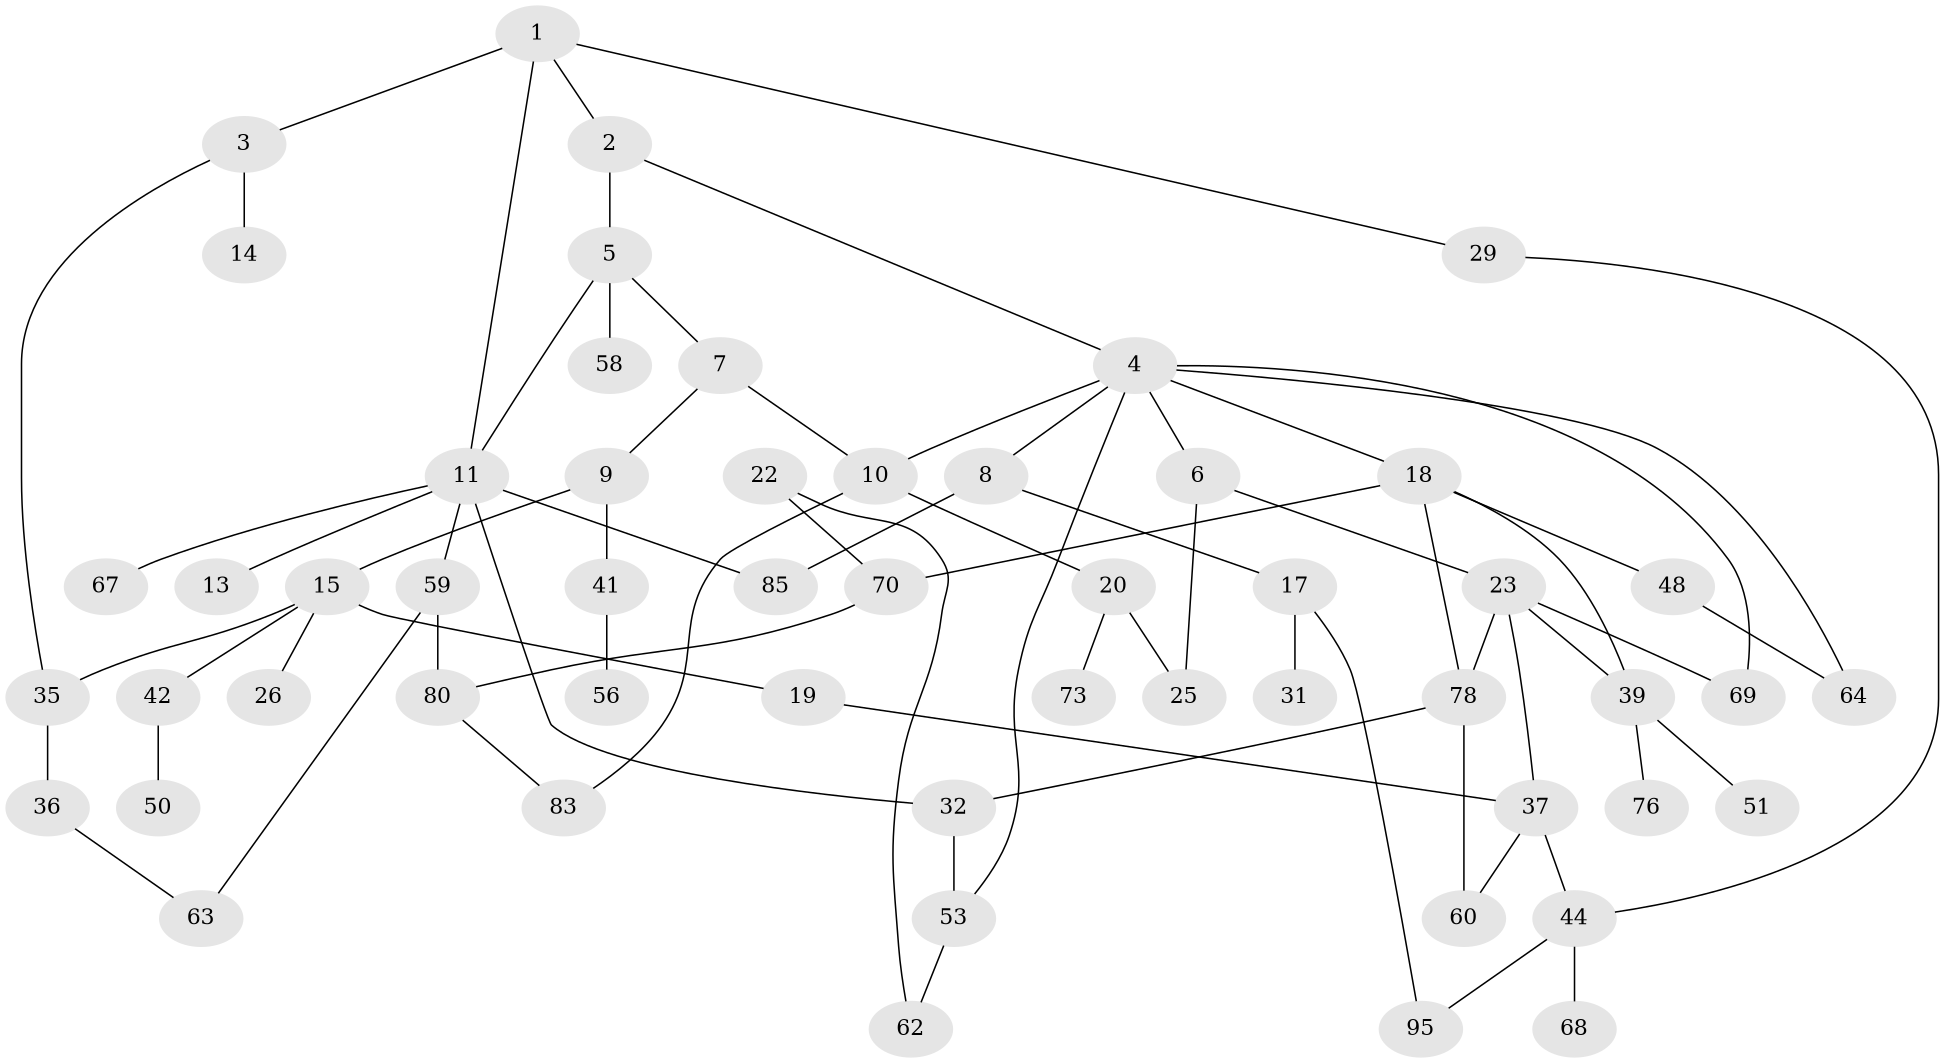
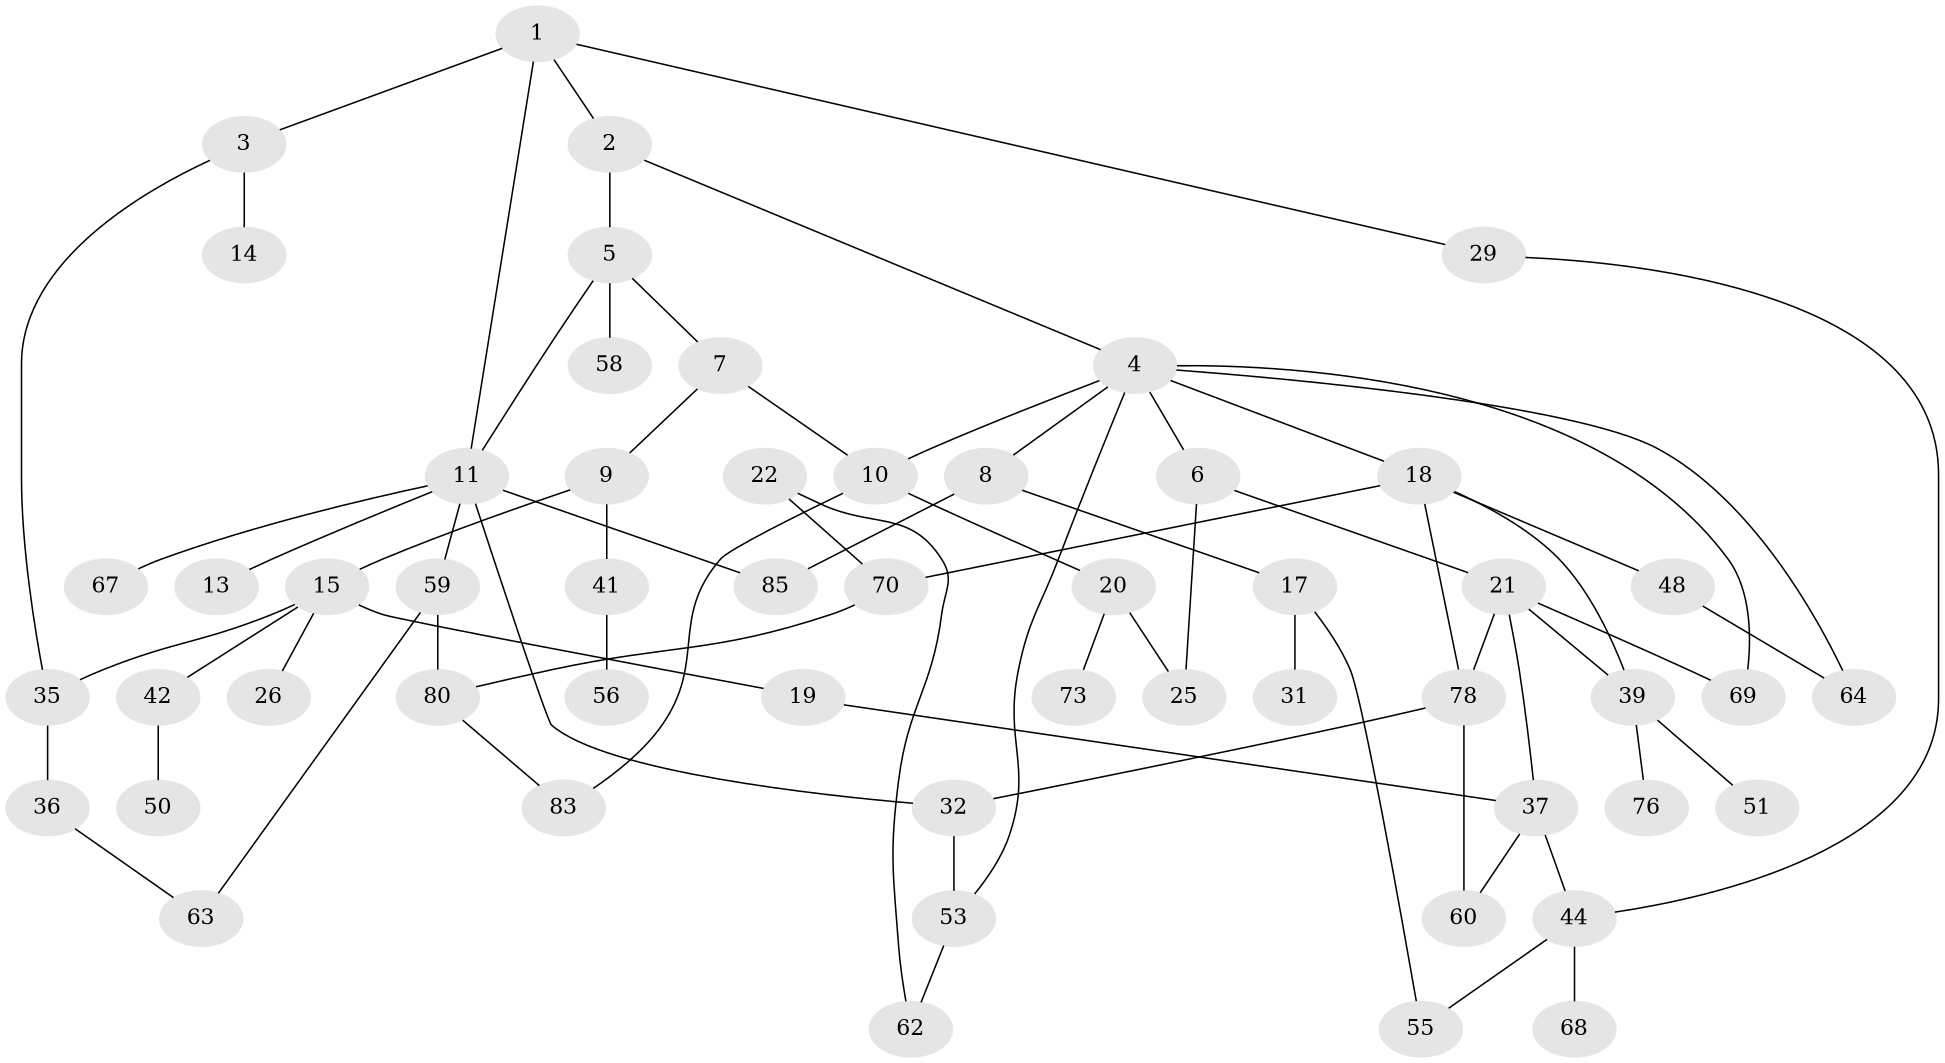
(1504, 587) -> (1504, 587)
(1421, 1029) -> (1421, 1029)
